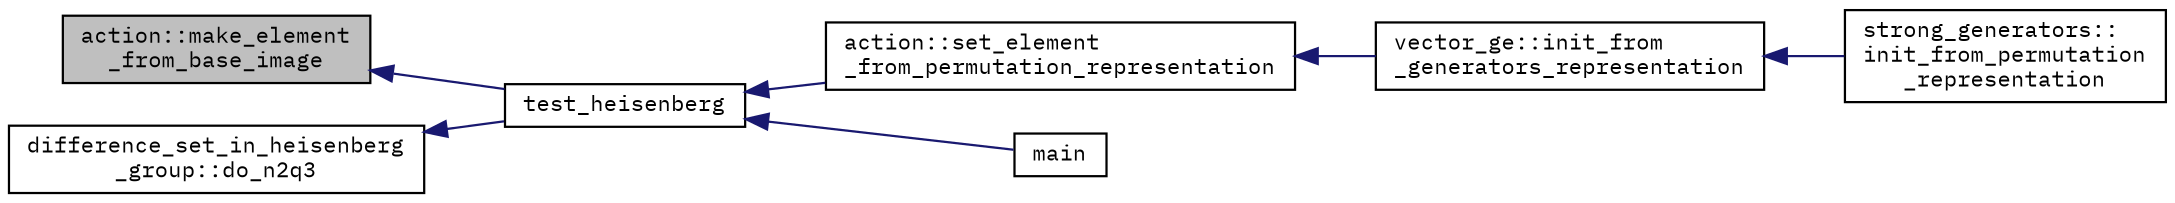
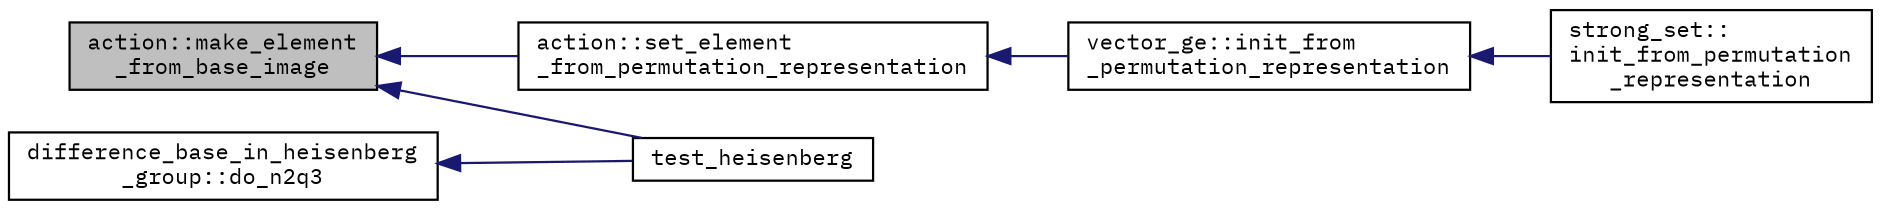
(1570, 56) -> (1269, 56)
(2005, 56) -> (1711, 56)
(797, 86) -> (459, 56)
(1060, 155) -> none
(217, 159) -> (223, 166)
